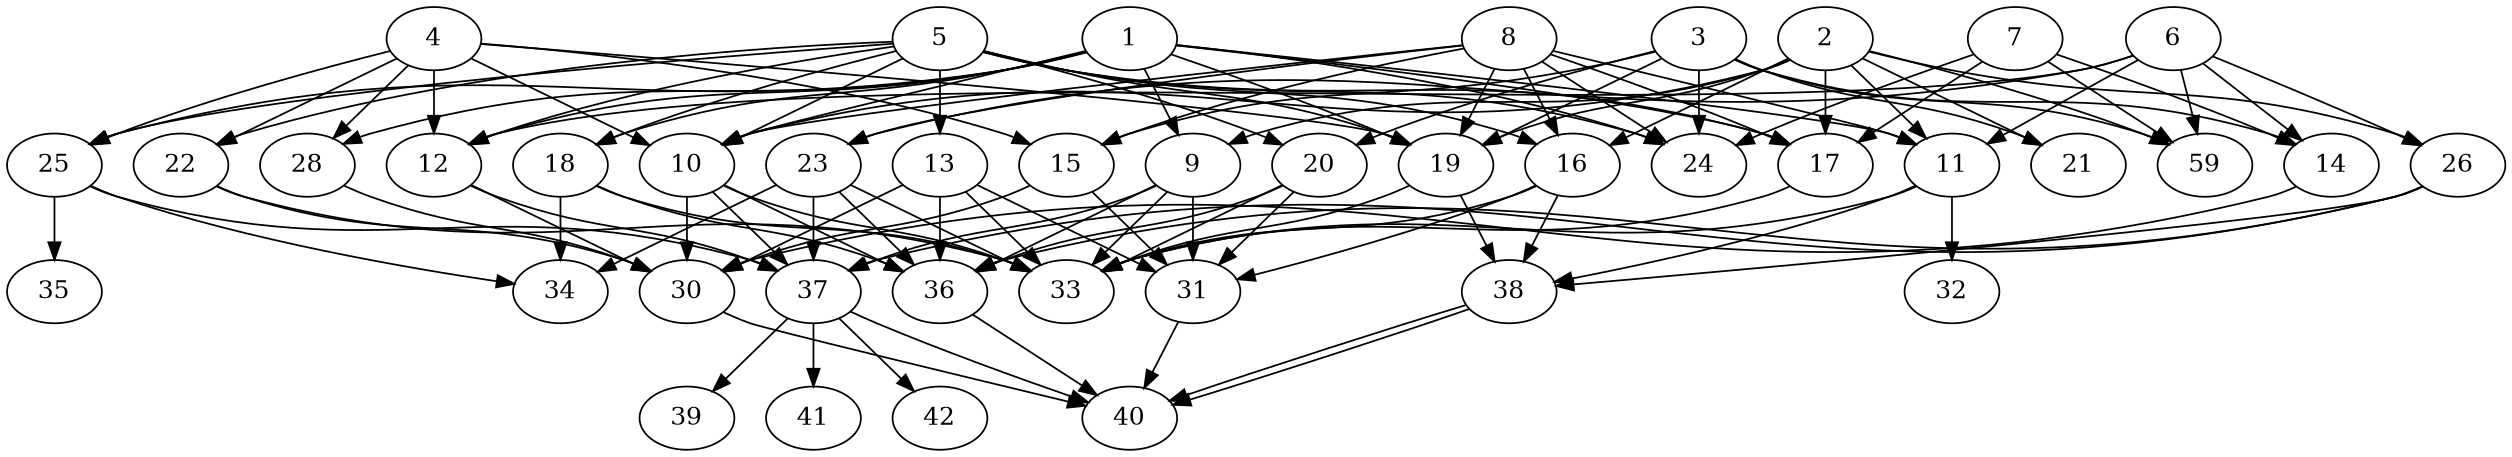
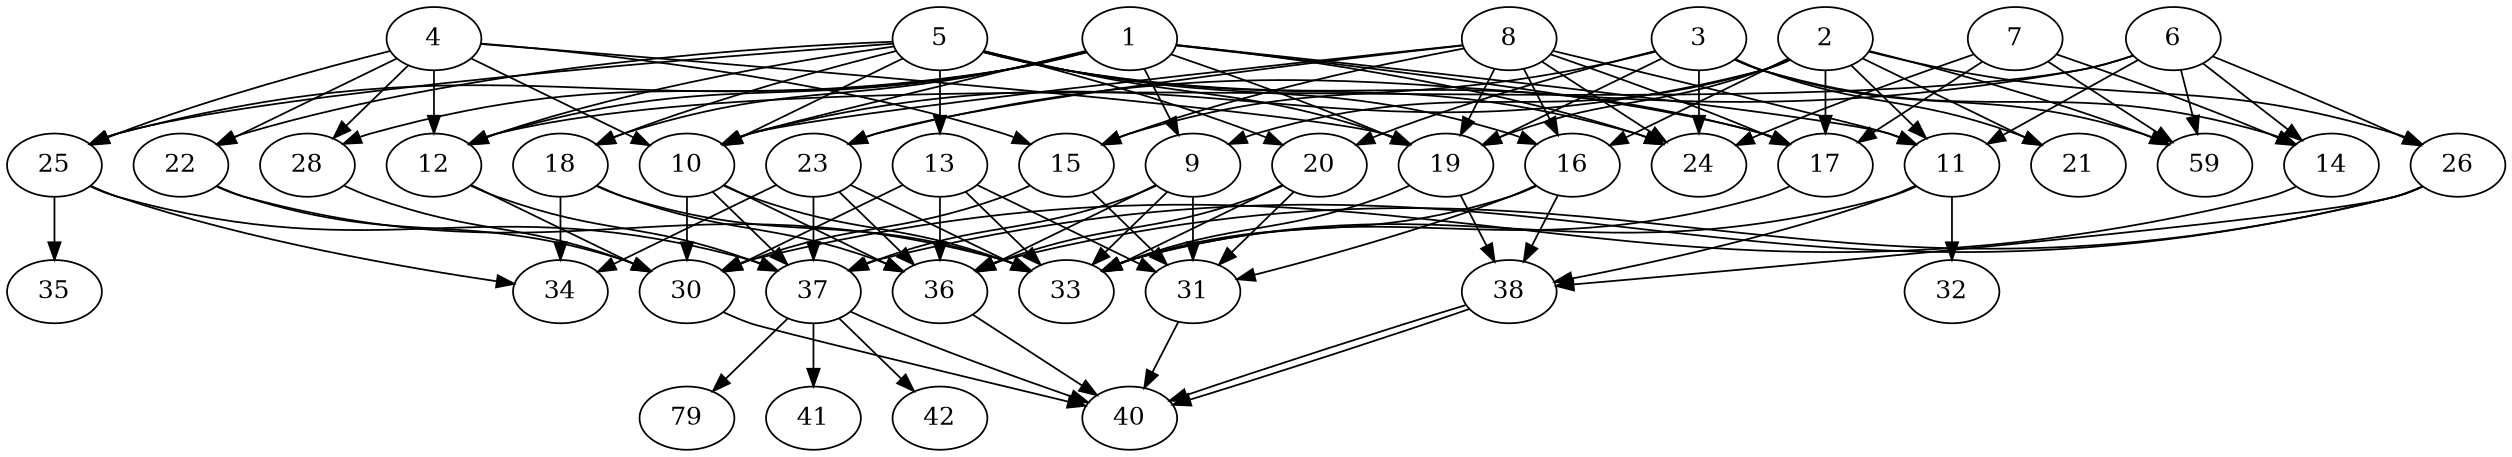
(687, 418) -> (687, 418)
